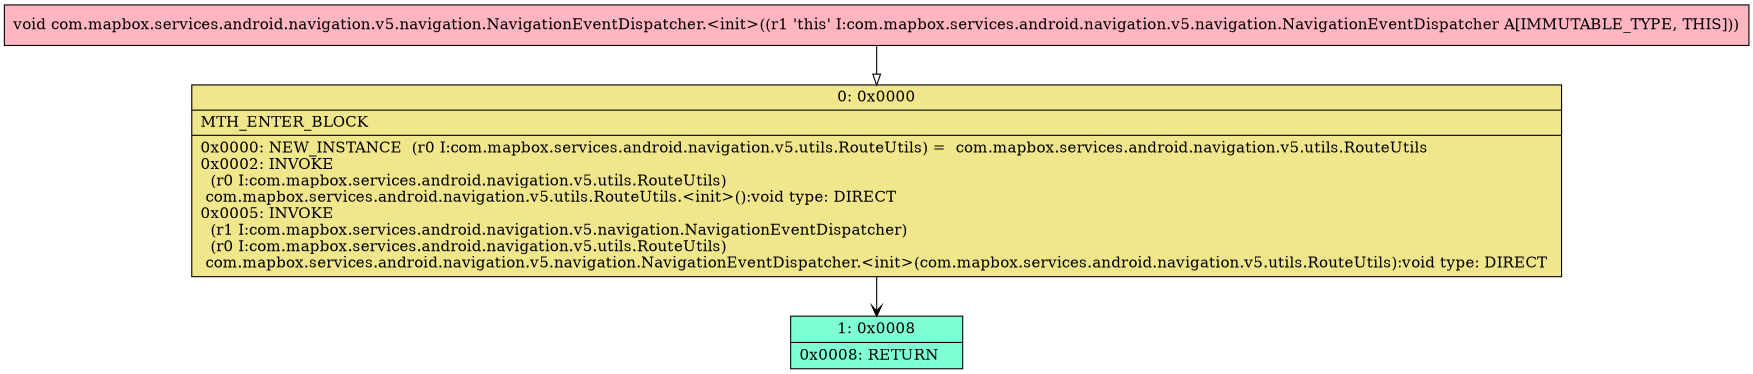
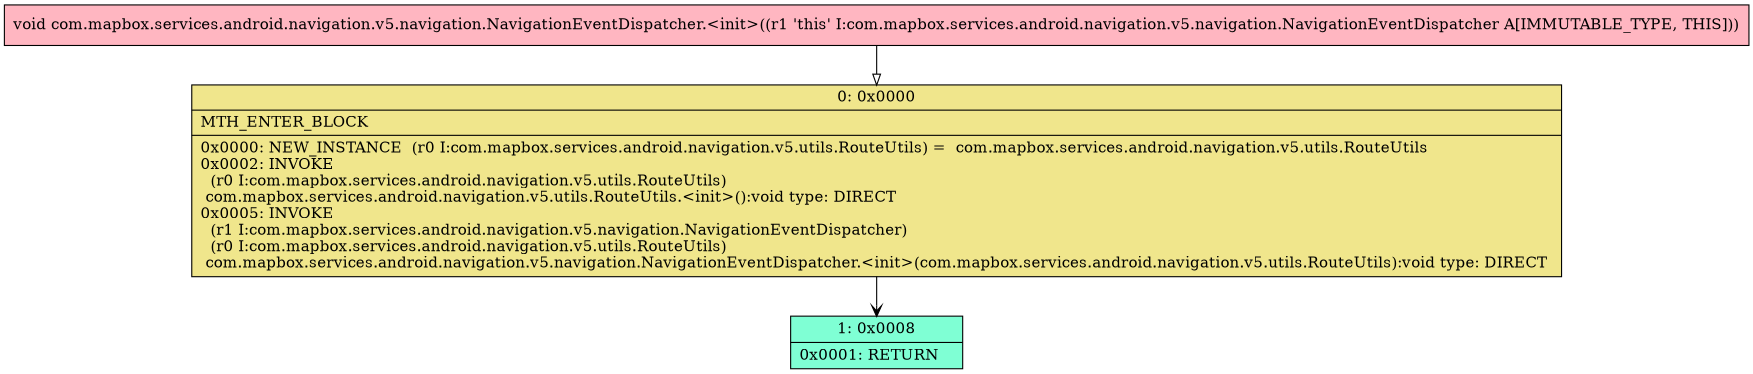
(877, 355) -> (877, 355)
